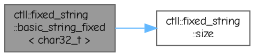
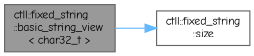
(60, 28) -> (60, 28)
